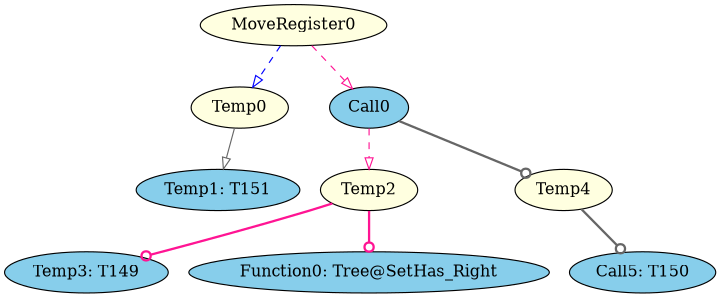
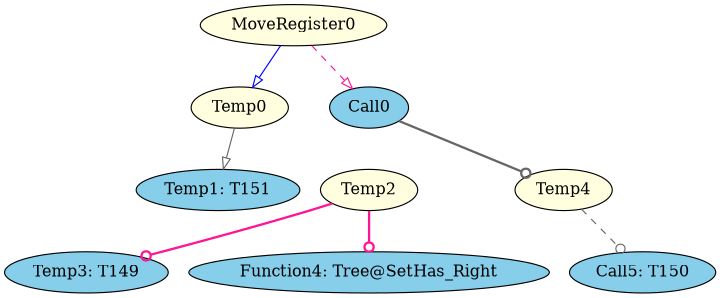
(270, 62) -> (270, 62)
(369, 143) -> none
(599, 227) -> (599, 227)
(369, 272) -> (369, 272)
